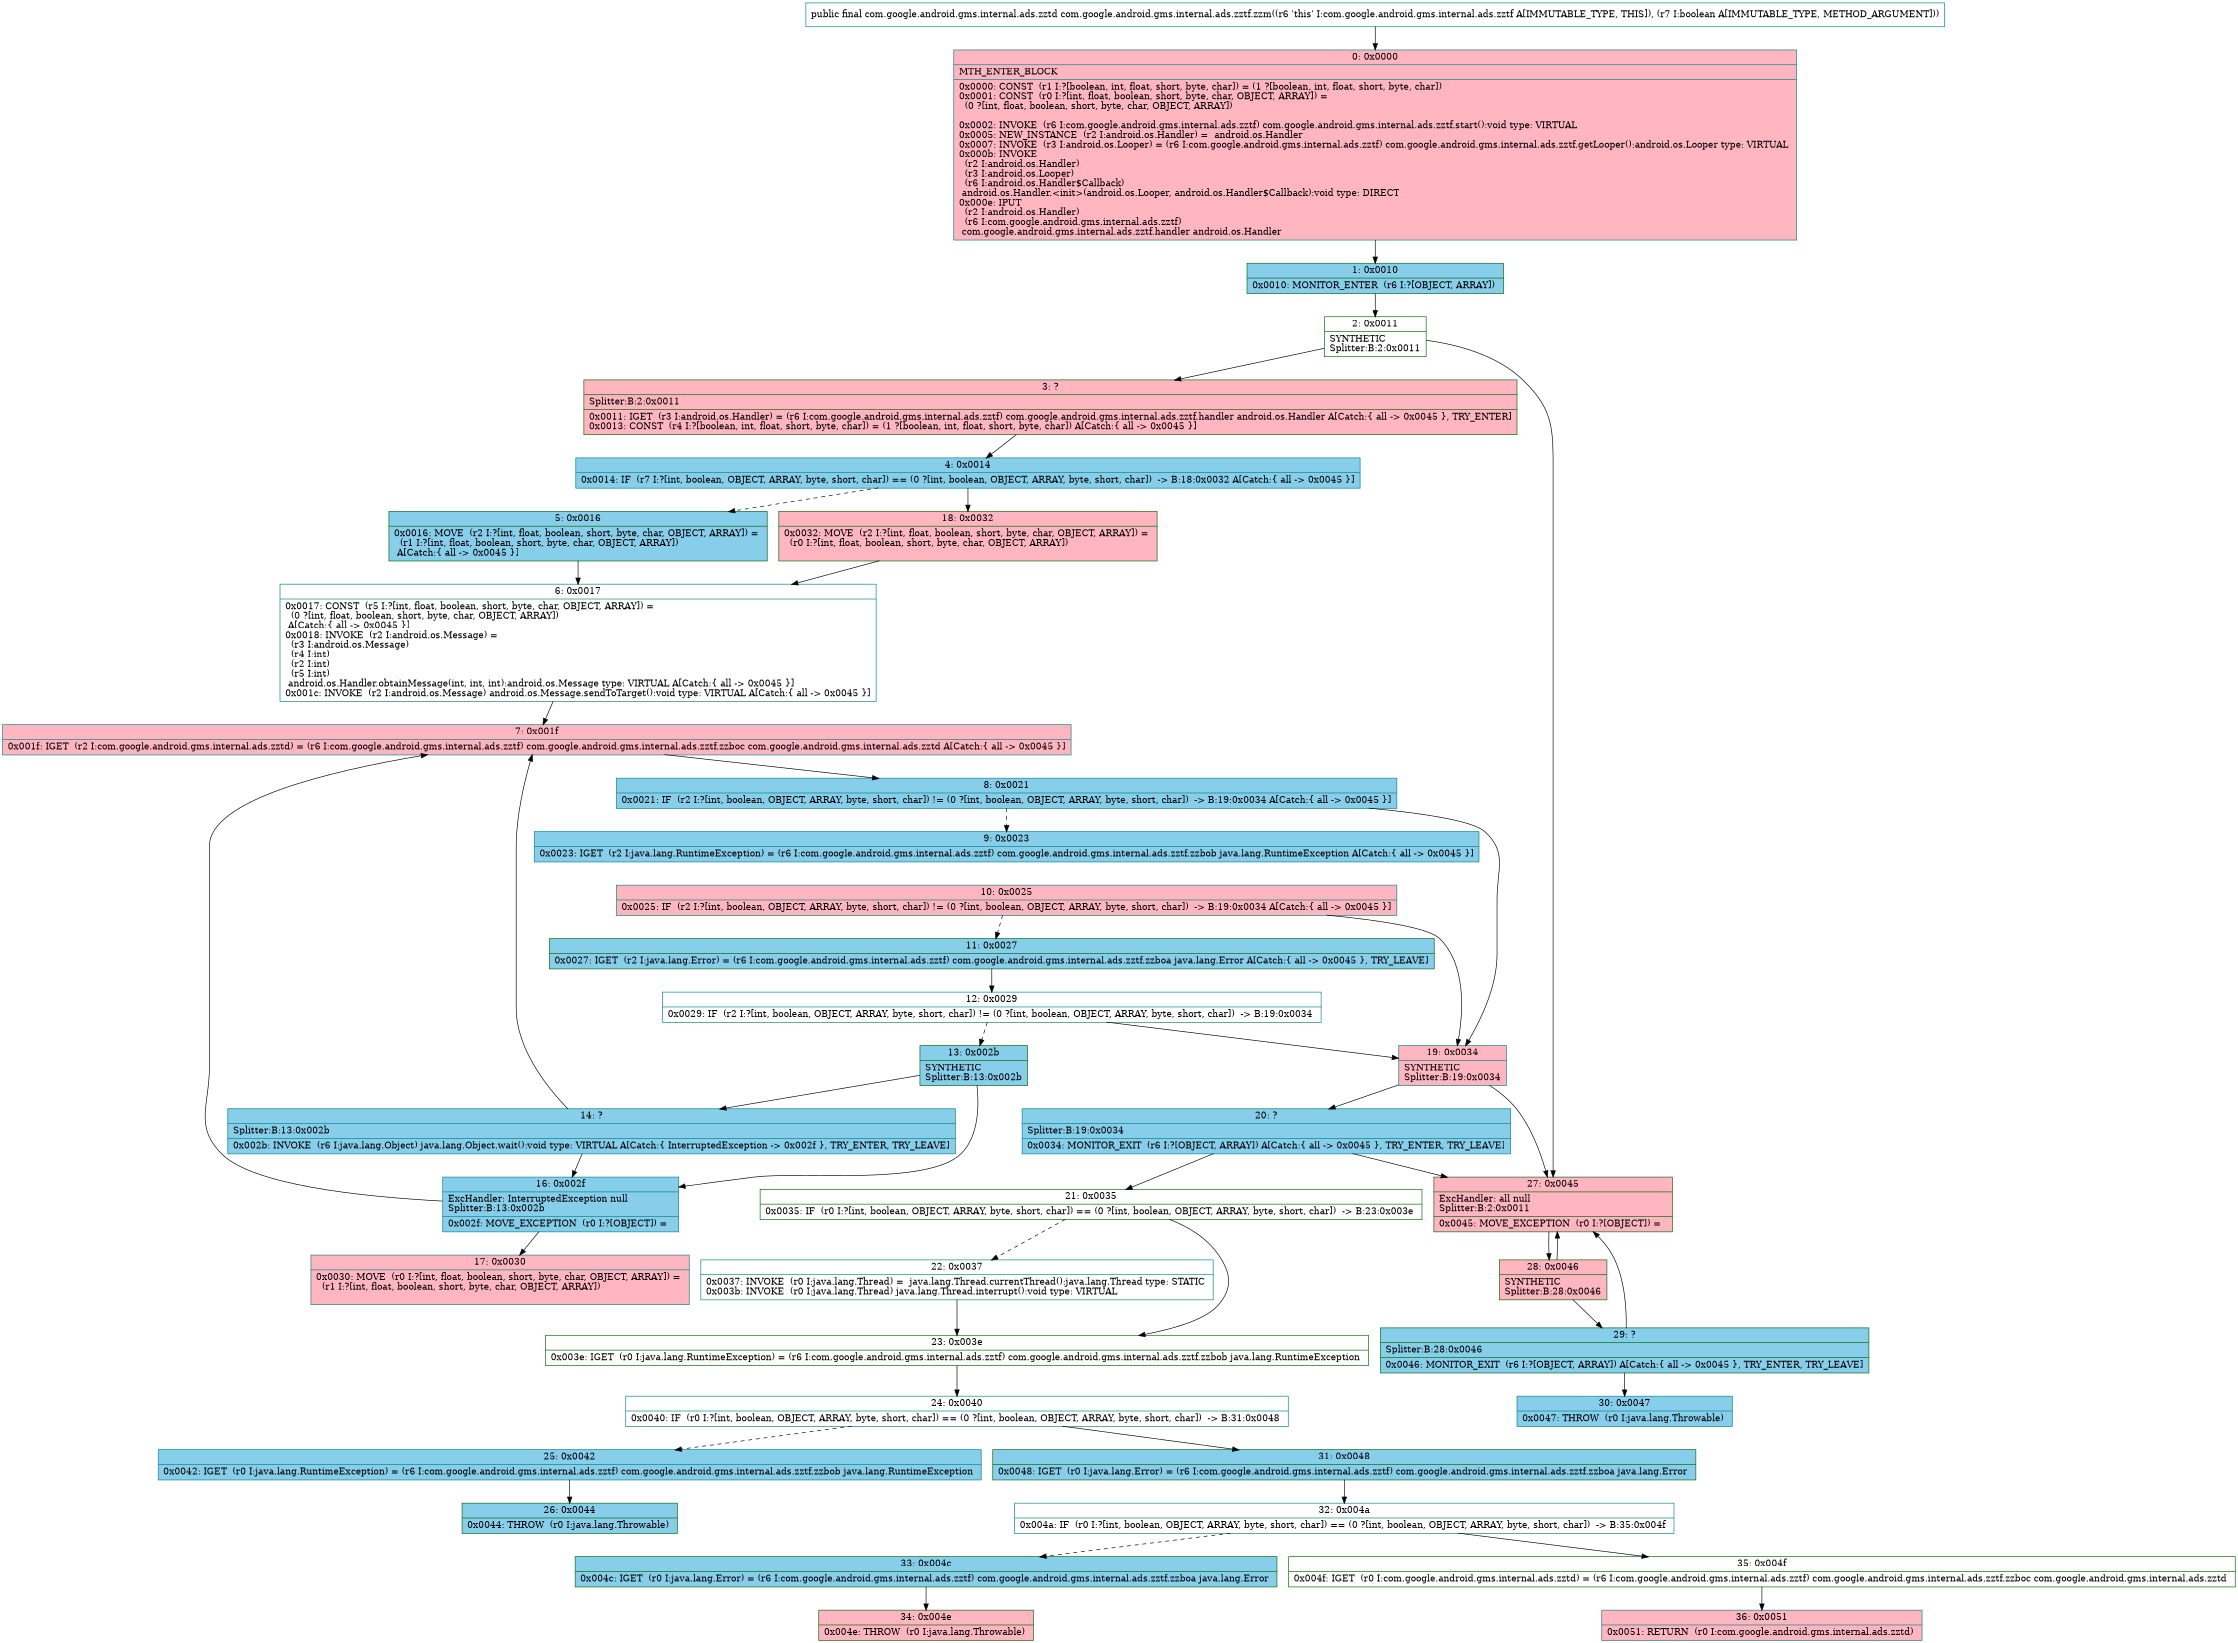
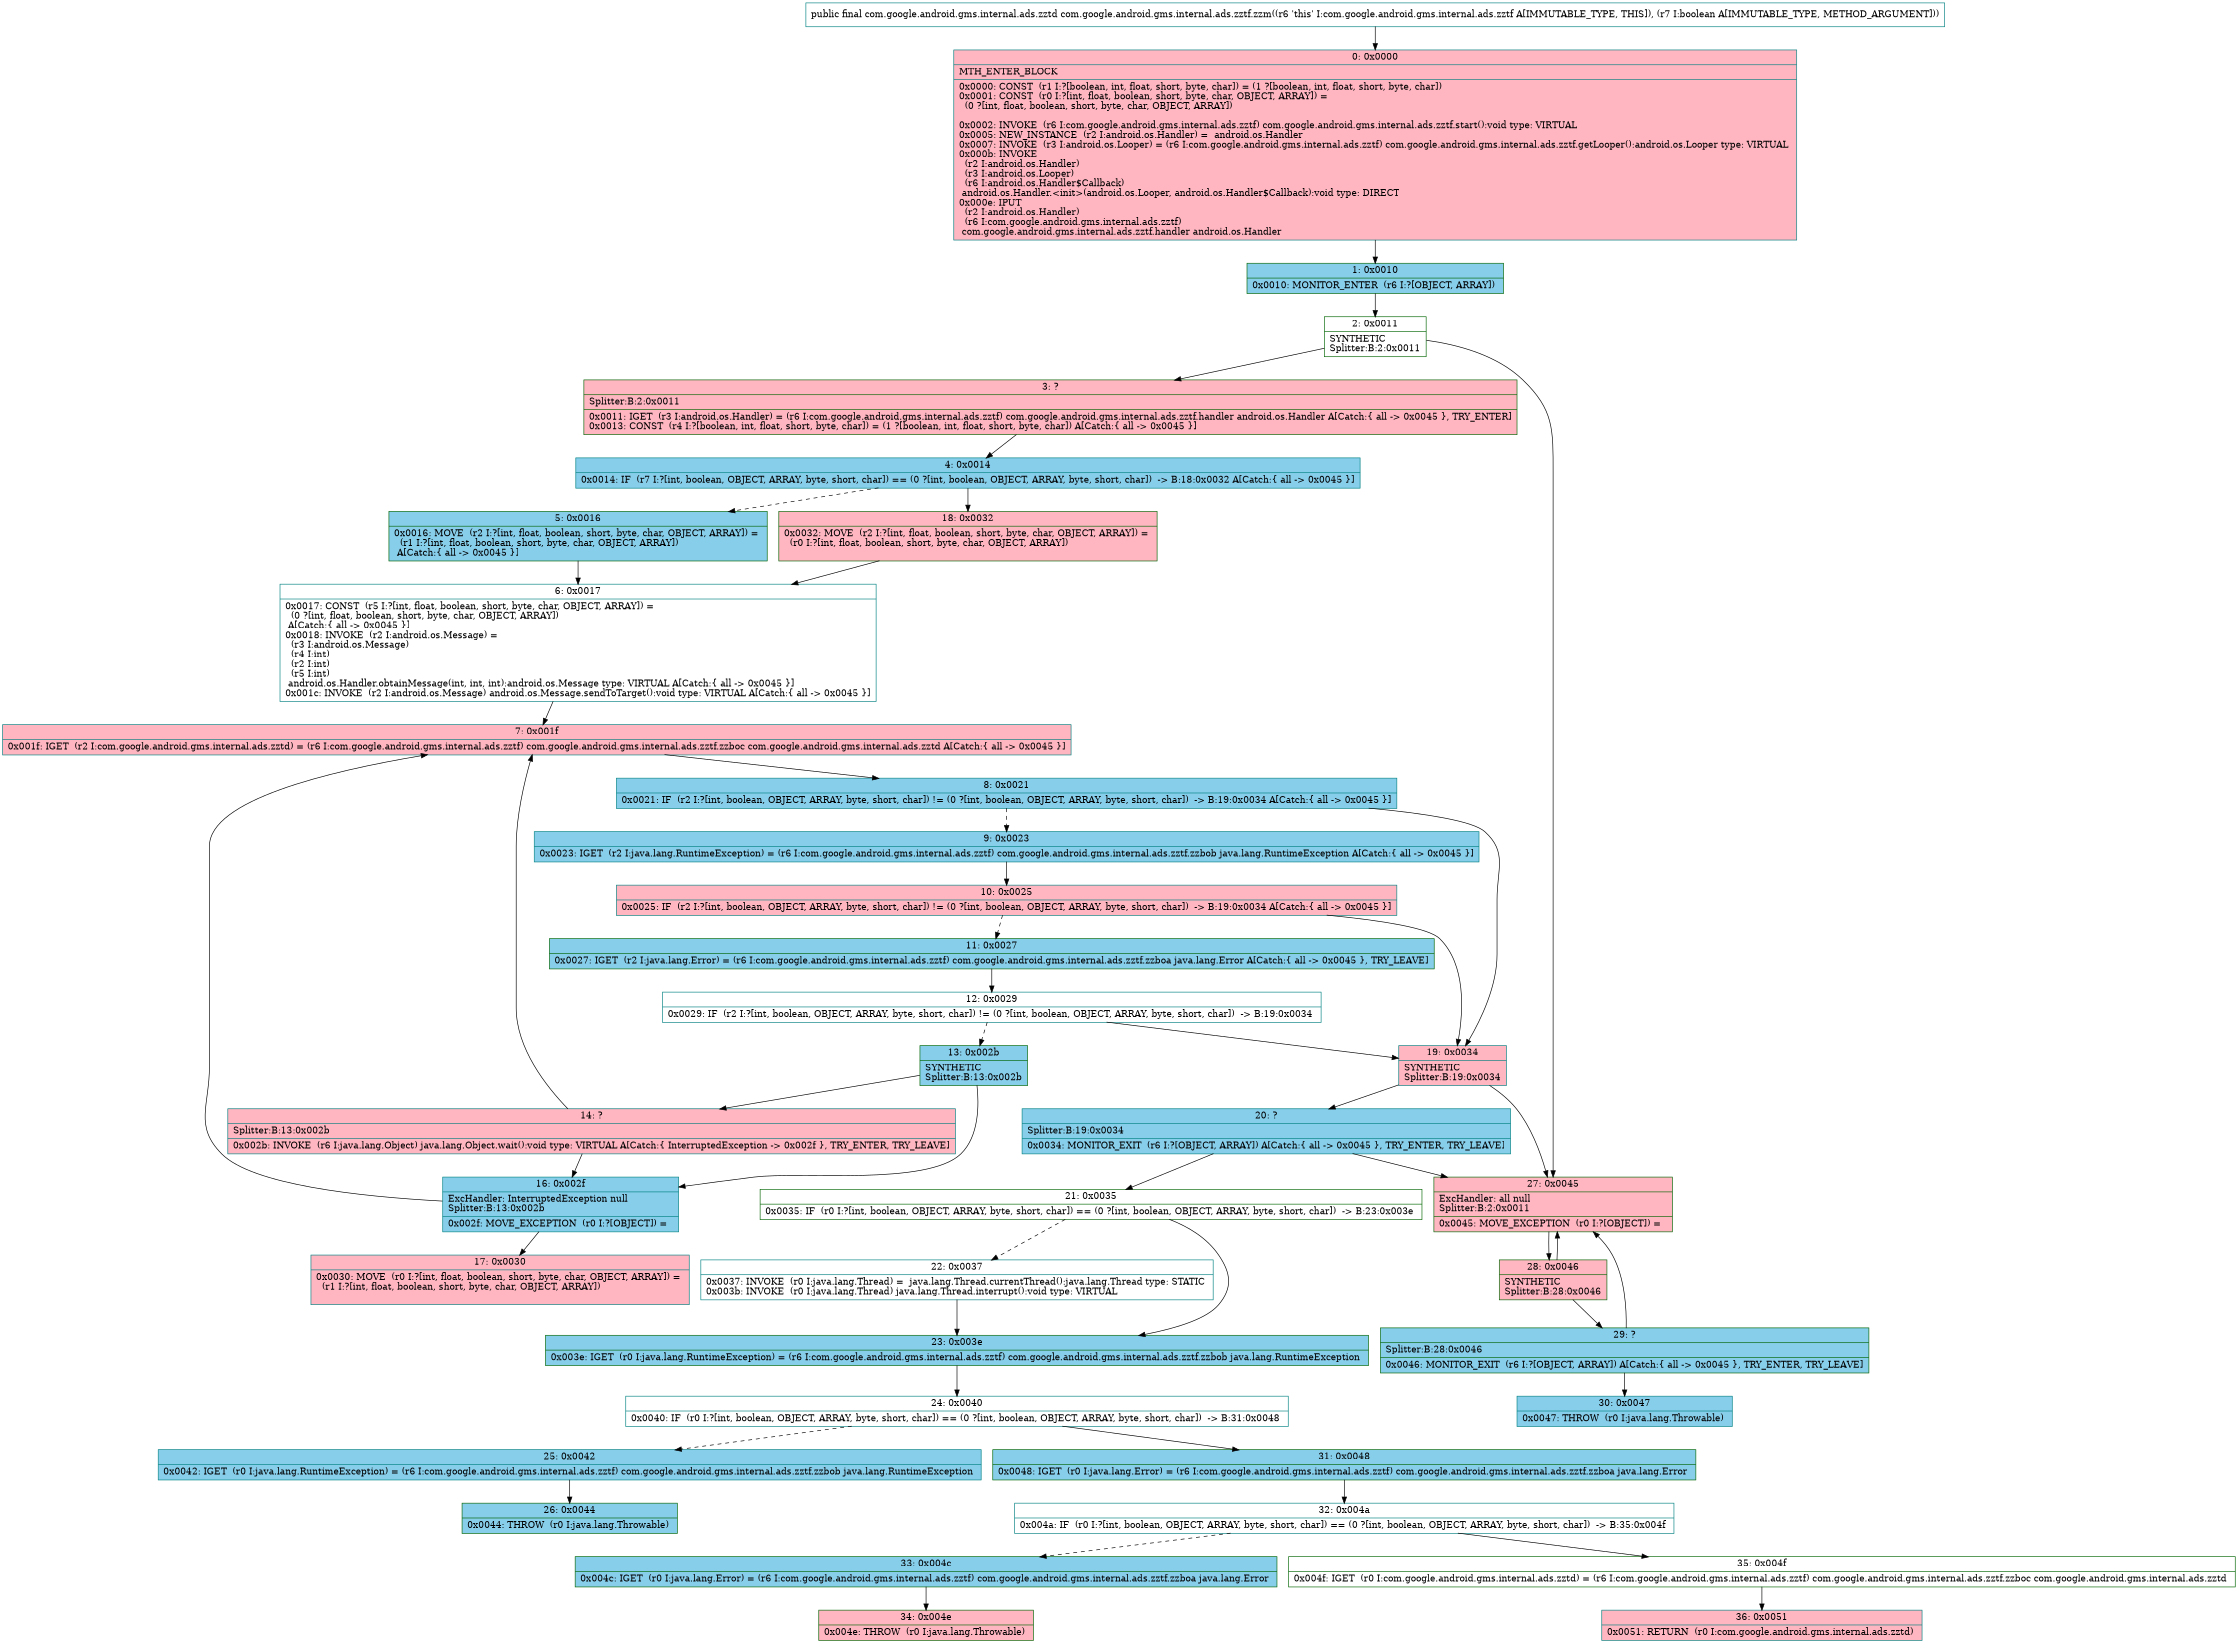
none -> (1007, 870)
(592, 1131) -> (592, 1131)
(957, 1350) -> (957, 1350)
